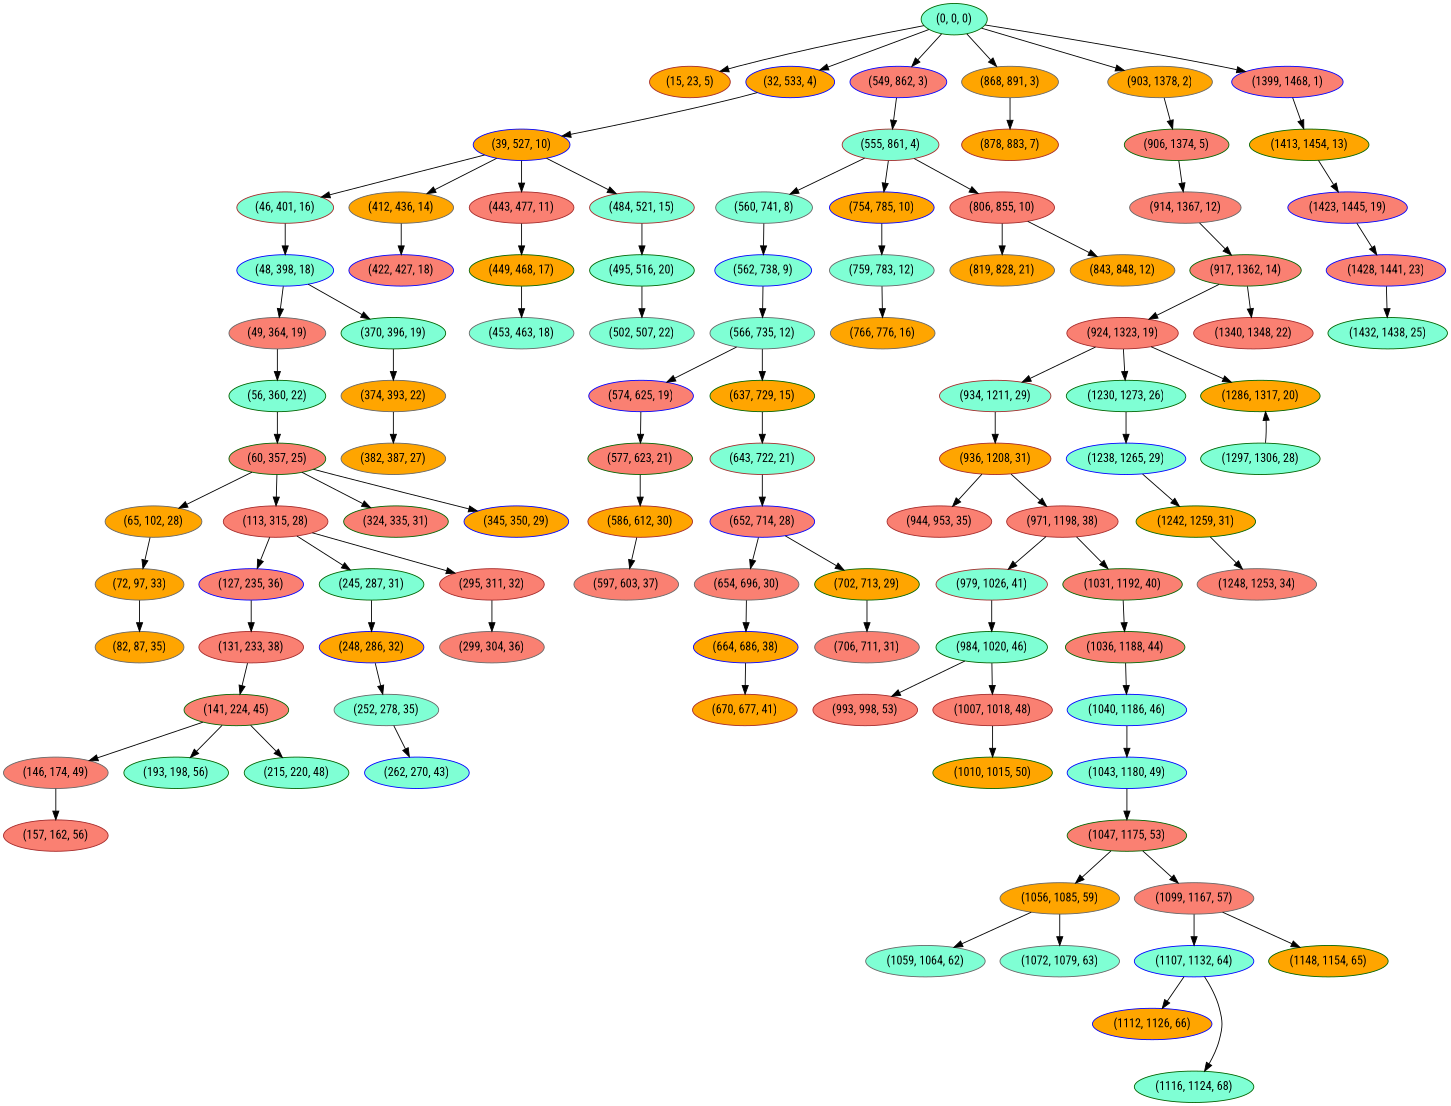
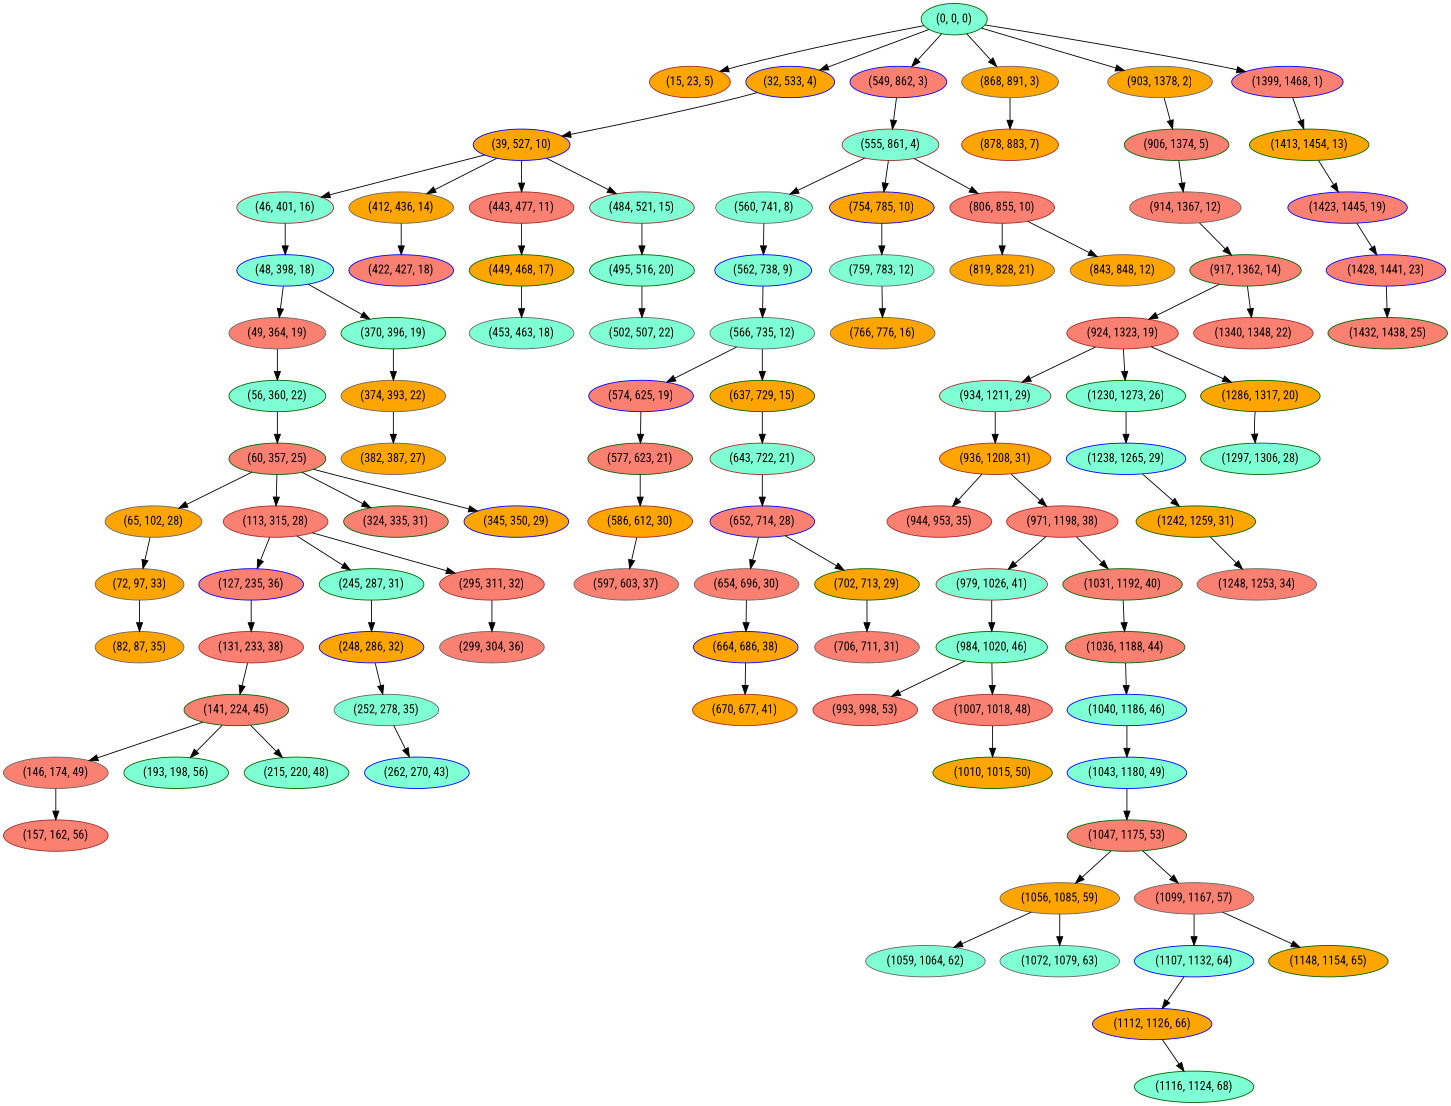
(1388, 333) -> (1388, 333)
(1266, 432) -> (1255, 423)
(1222, 1020) -> (1171, 1052)
